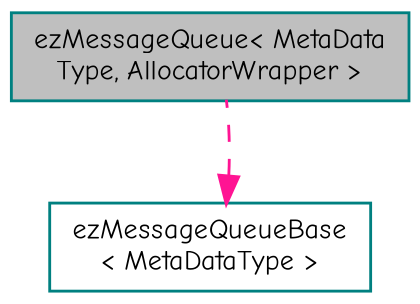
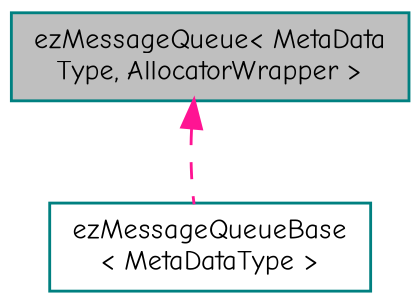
(229, 138) -> (191, 166)
